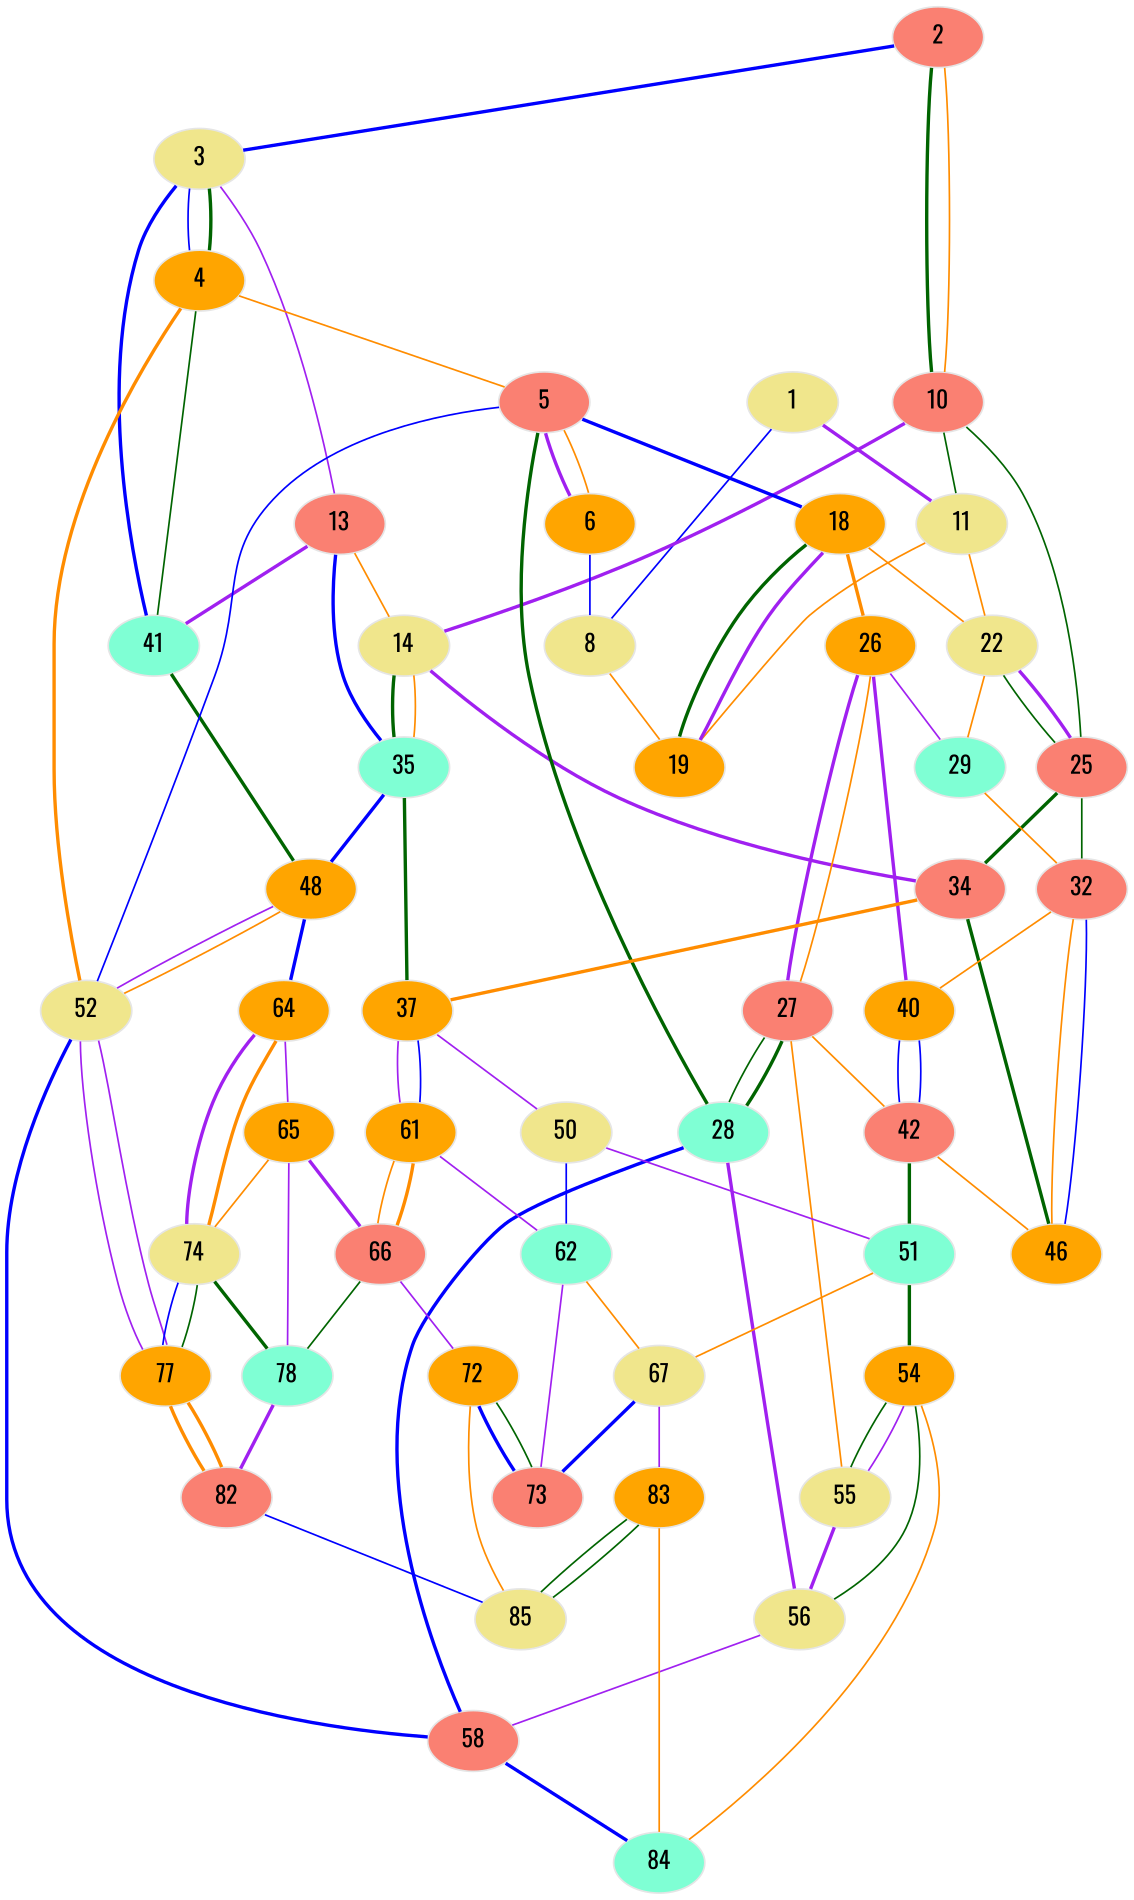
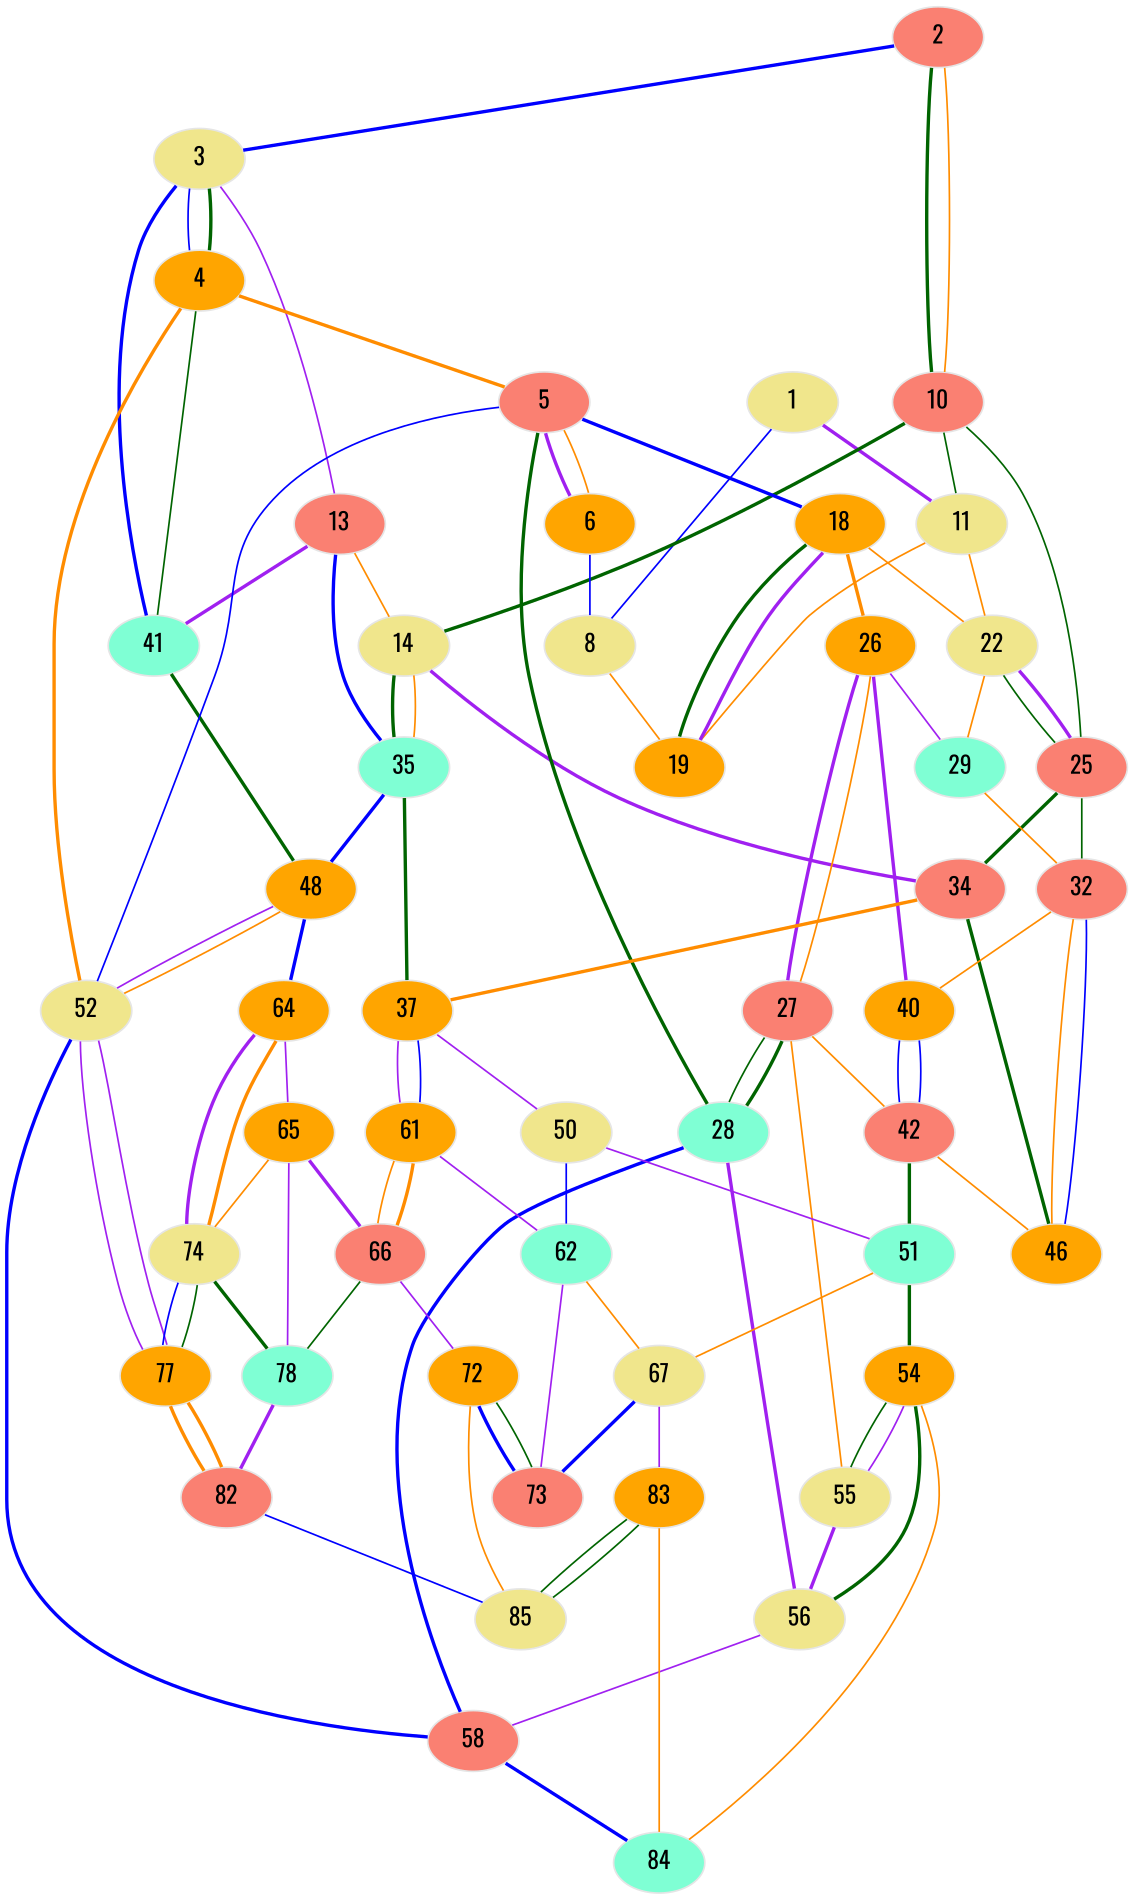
(372, 341) -> (372, 341)
(704, 530) -> (704, 530)
(910, 1518) -> (910, 1518)
